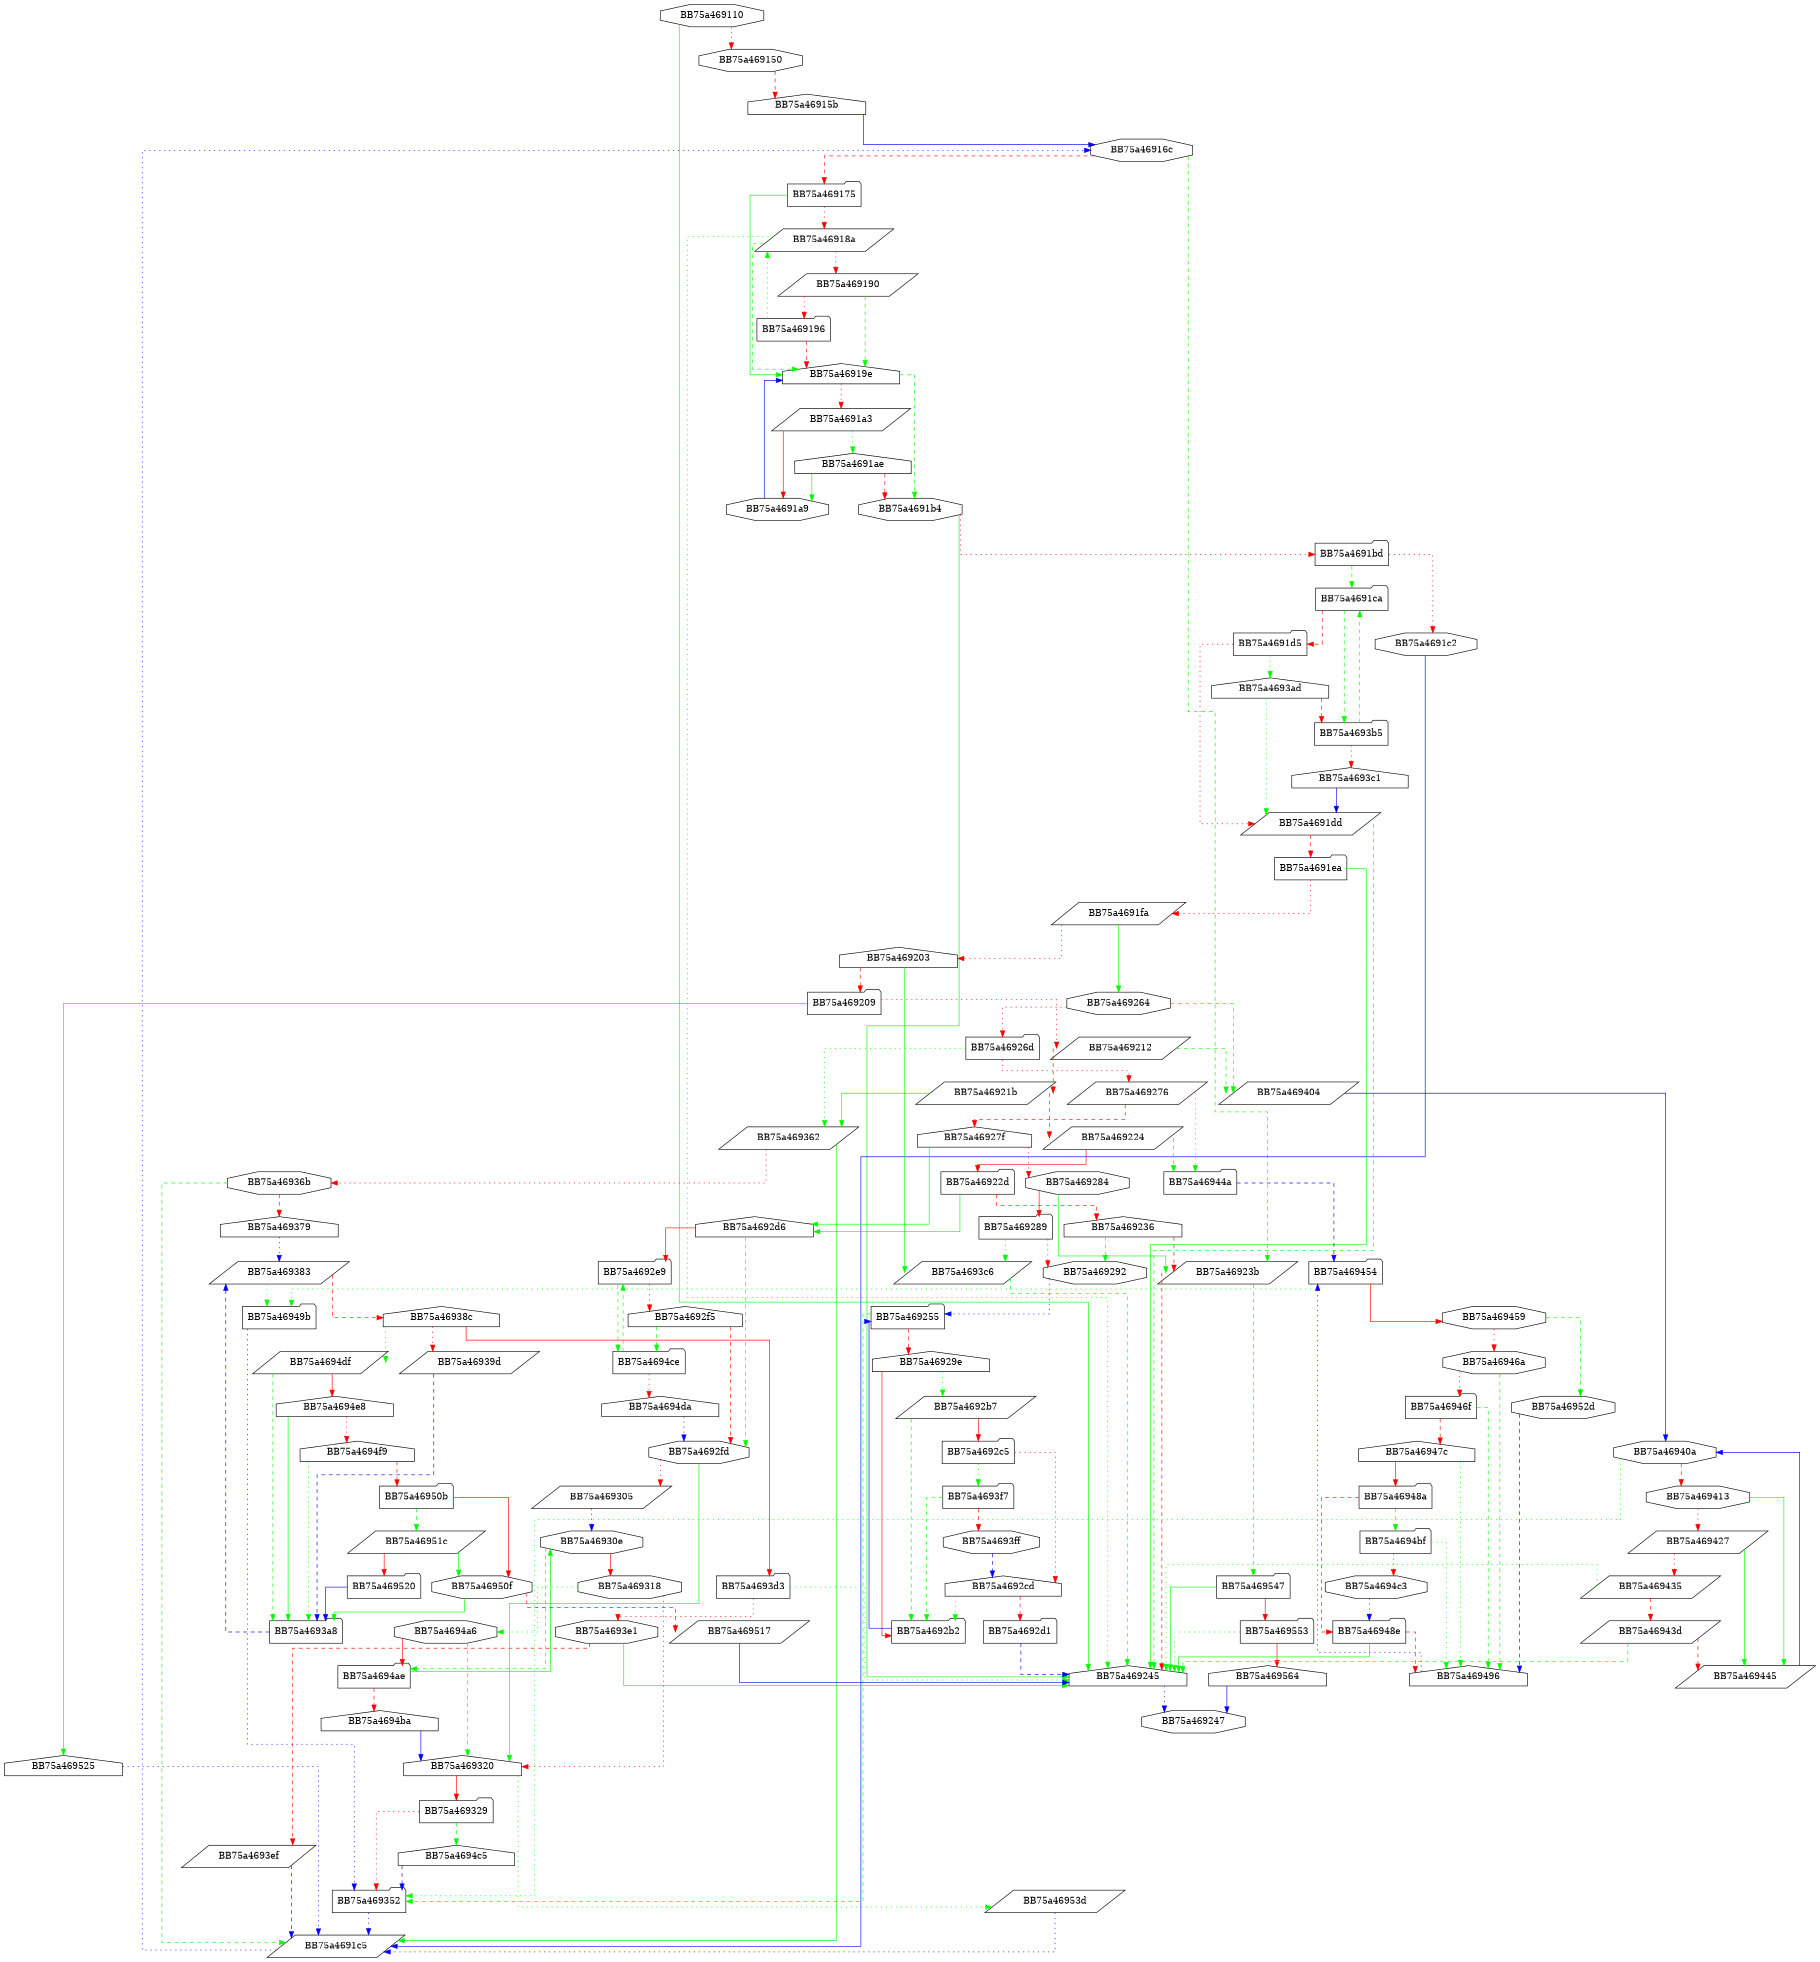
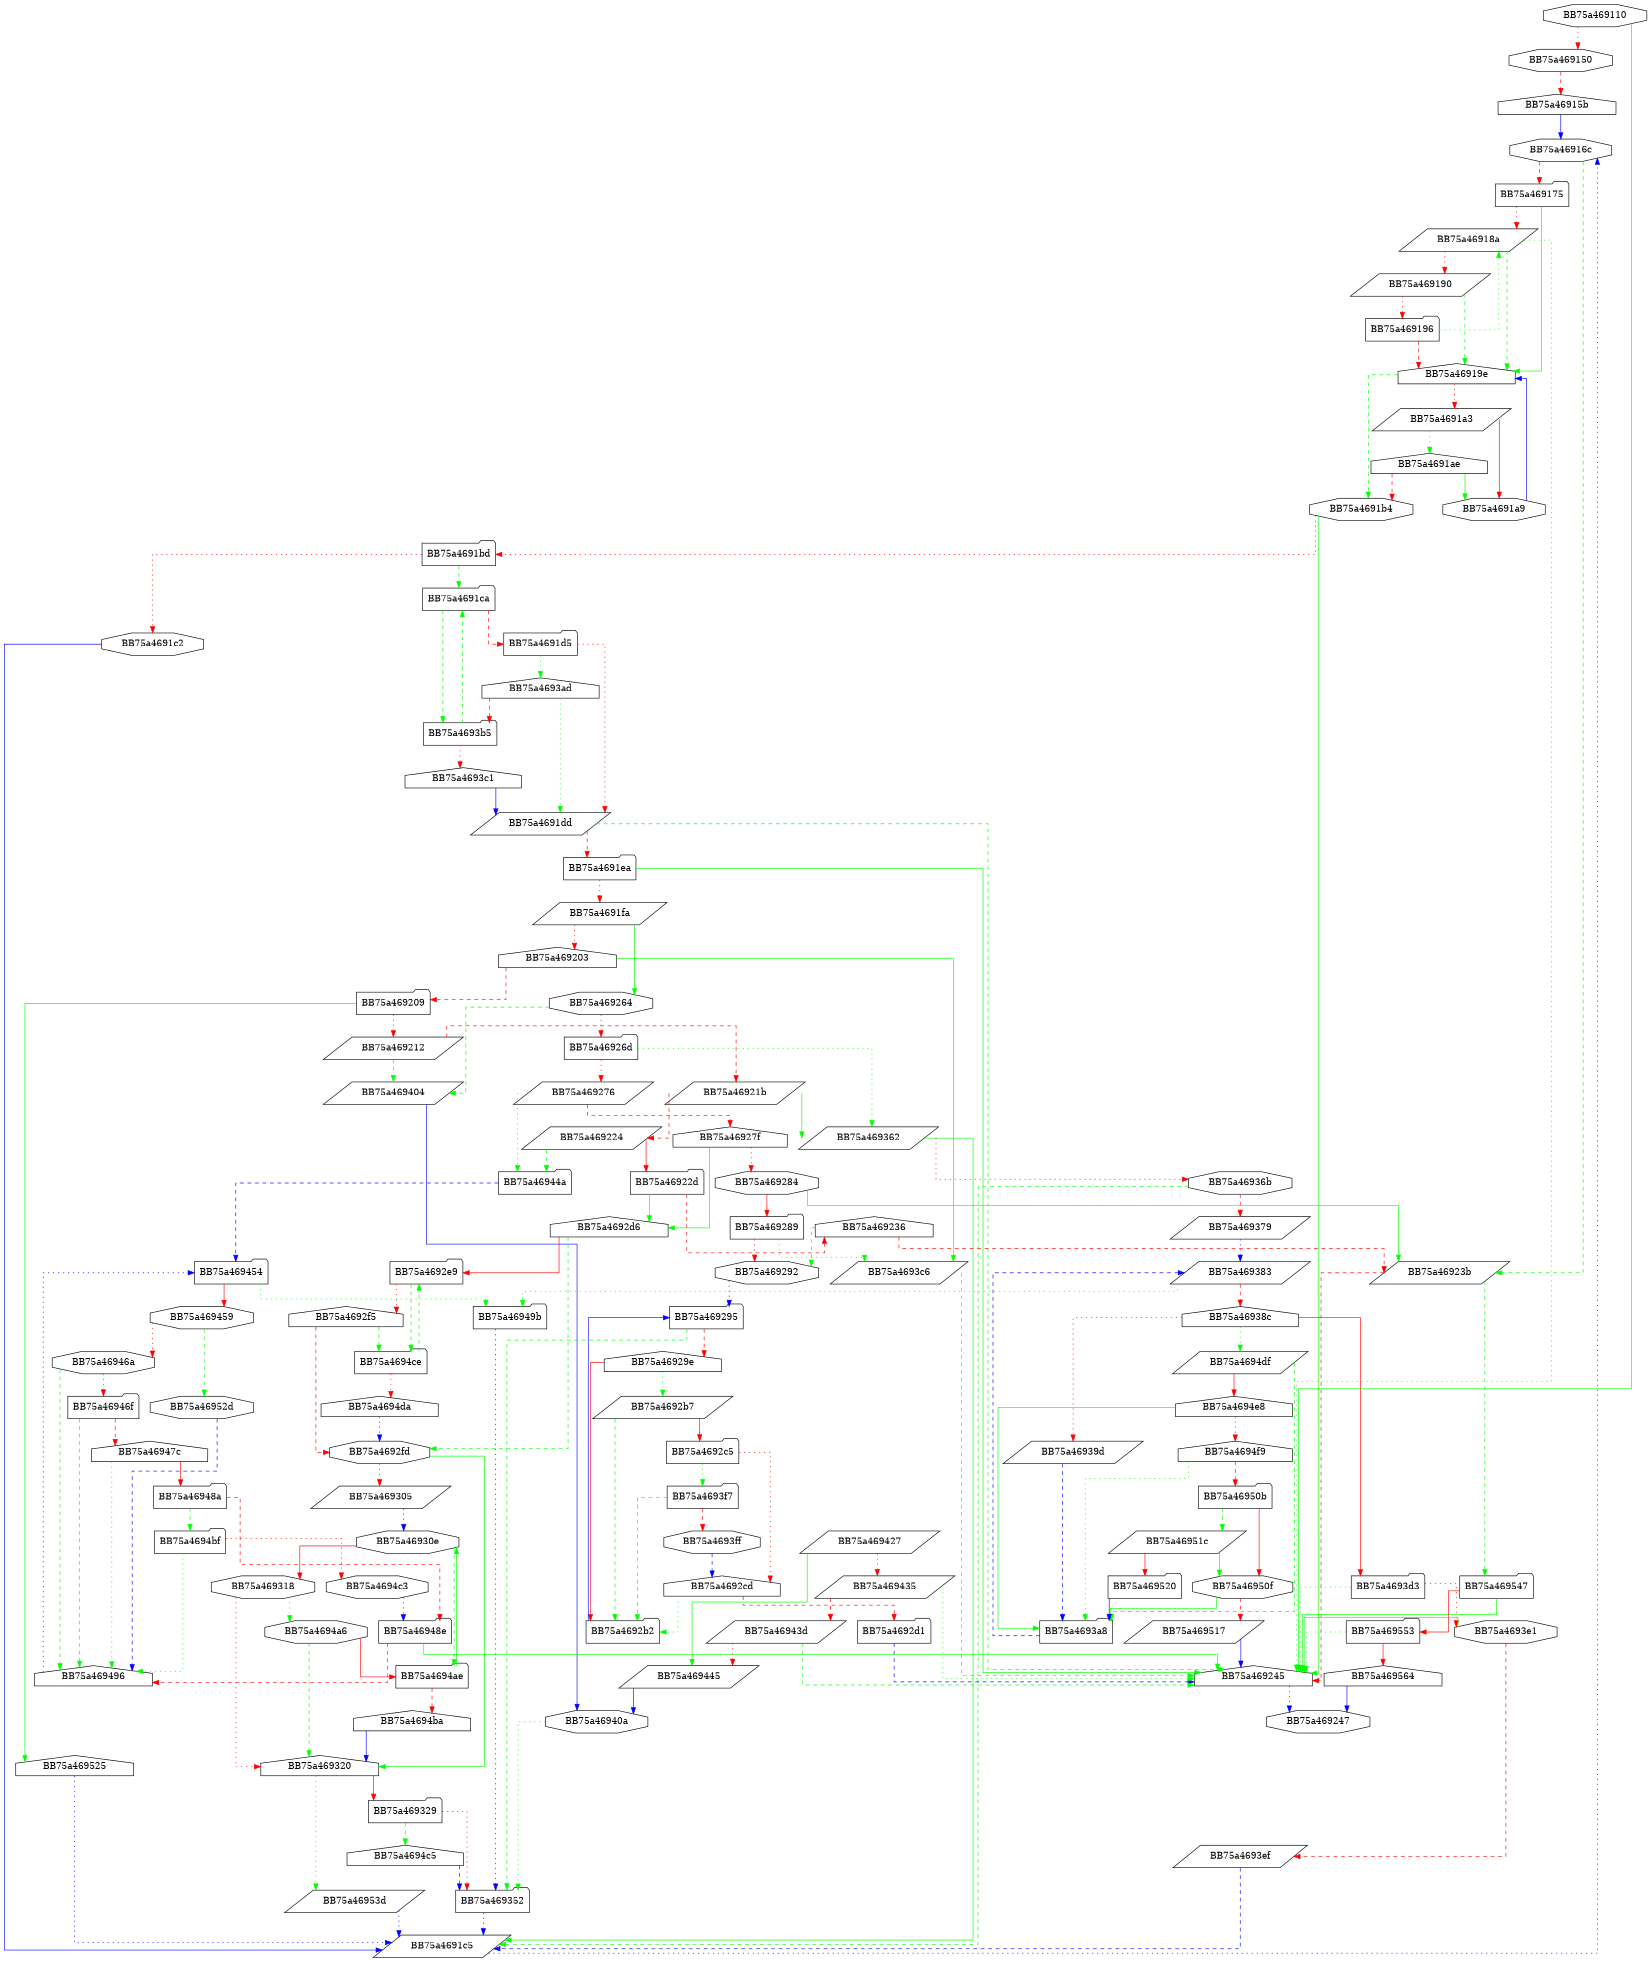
(279, 1228) -> (1240, 1228)
(908, 1318) -> (706, 1318)
(1698, 1497) -> none
(1698, 1651) -> (733, 1650)
